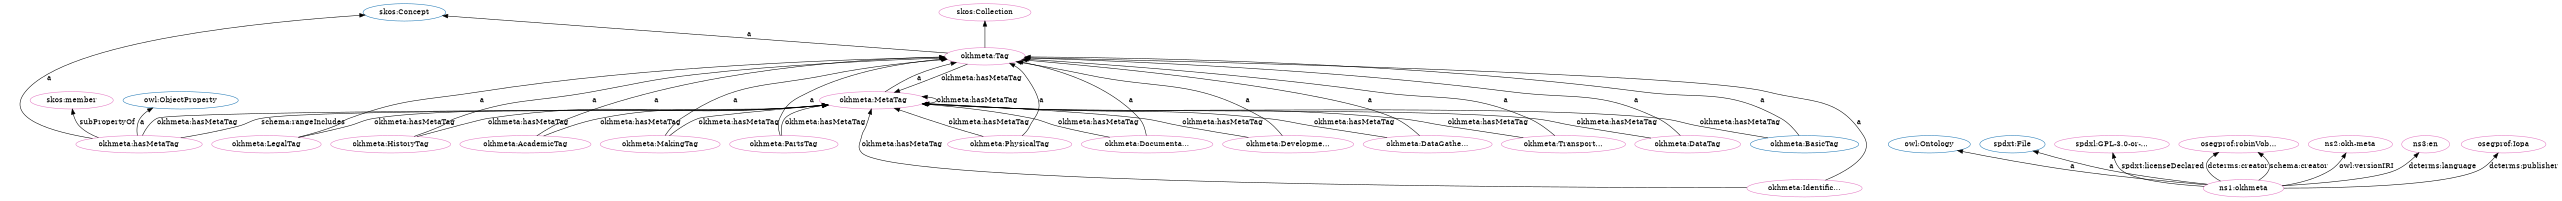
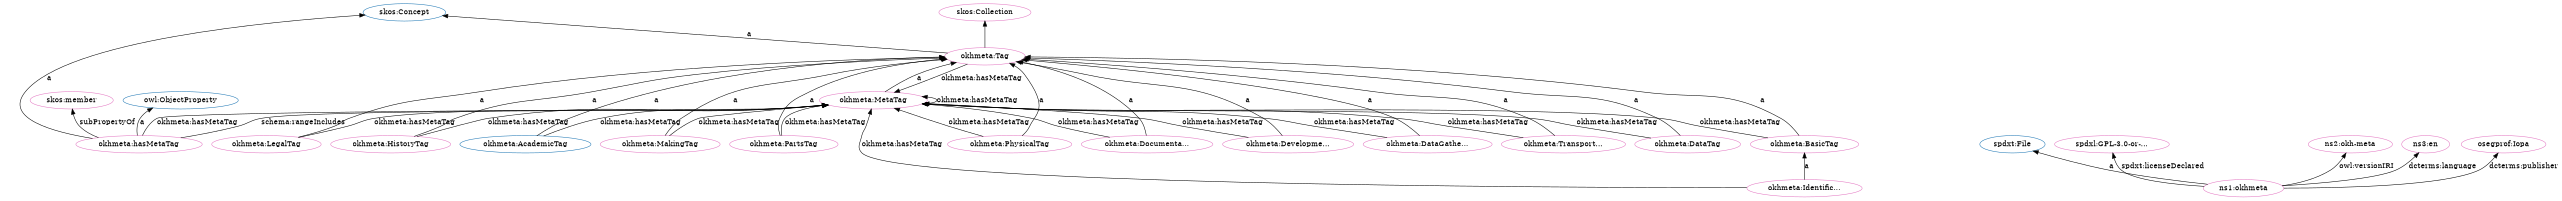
(1487, 72) -> (1805, 169)
(525, 144) -> (525, 144)
(1805, 144) -> (1805, 144)
(1929, 144) -> none
(2239, 144) -> none
